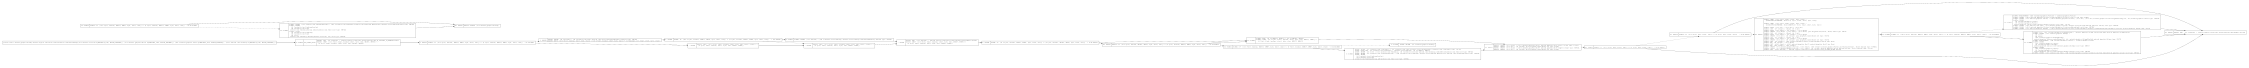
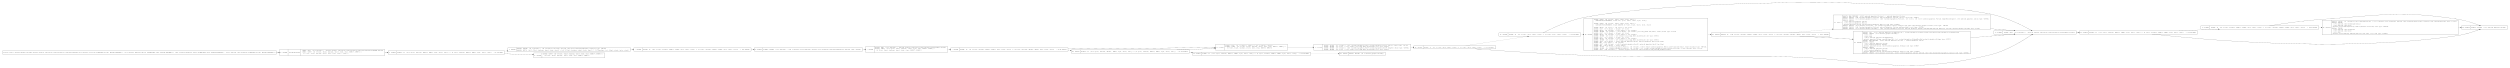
none -> (2139, 32)
(839, 46) -> none
(1413, 54) -> none
